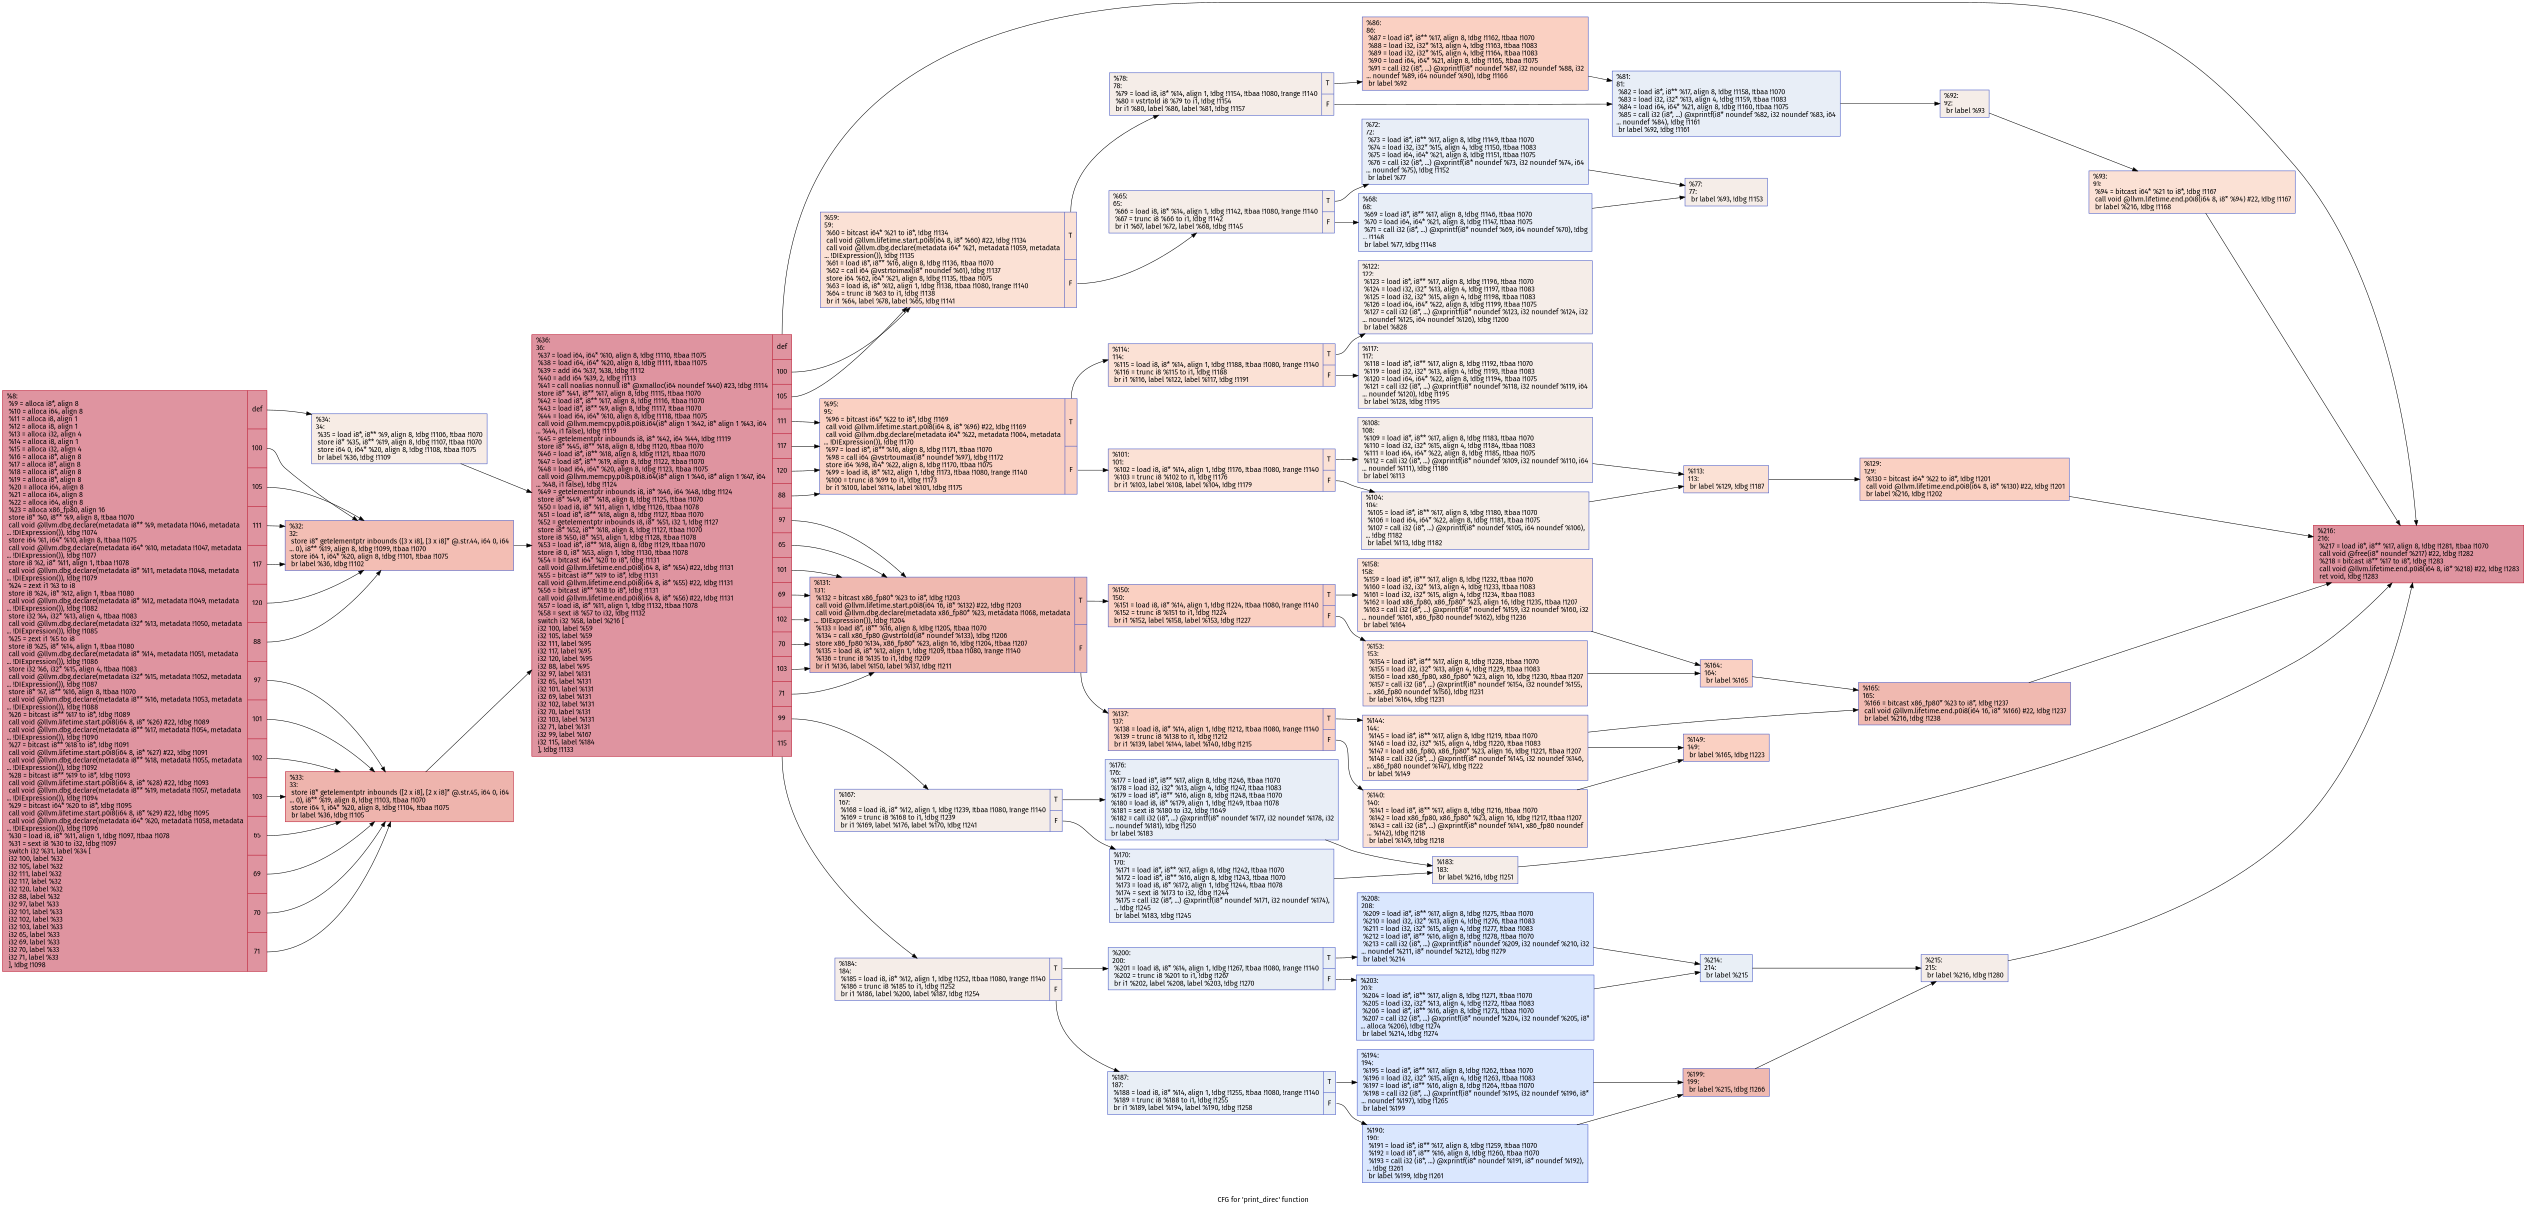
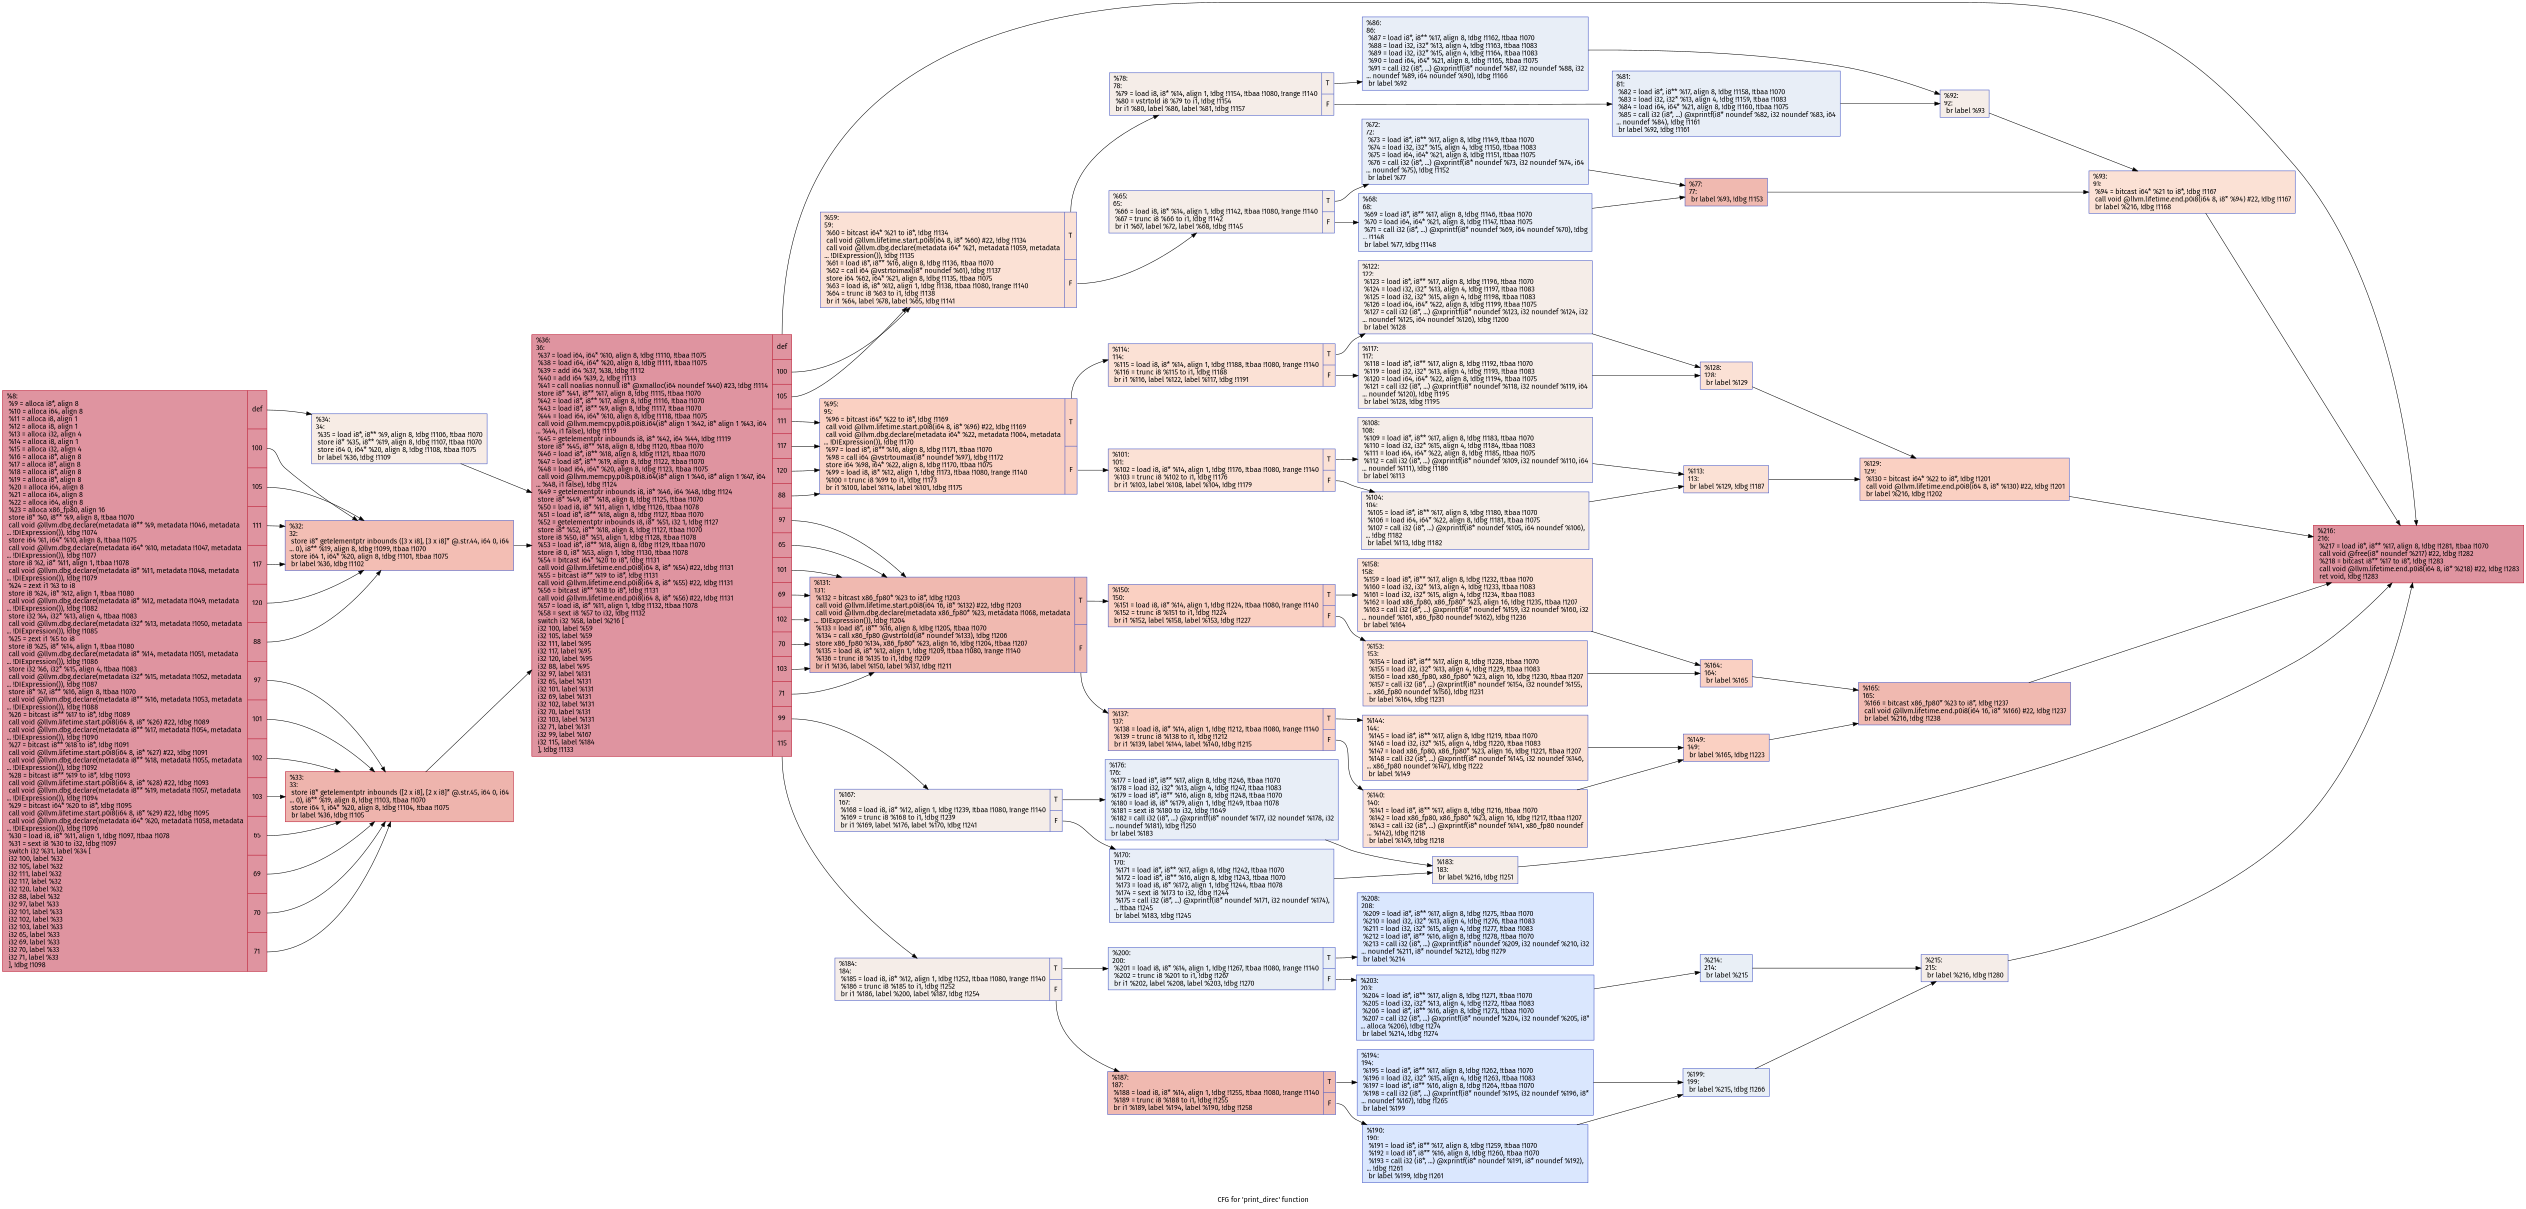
(1475, 54) -> (1475, 54)
(1598, 78) -> (1764, 57)
(1726, 192) -> (1726, 192)
none -> (1926, 192)
(1385, 327) -> (1384, 327)
none -> (1726, 376)
(1721, 720) -> (1811, 732)
(1132, 908) -> (1133, 908)
(1644, 955) -> none
(1726, 1082) -> (1726, 1082)
(1222, 1093) -> (1222, 1093)
(1405, 1101) -> (1405, 1101)
(1385, 1169) -> (1385, 1169)
